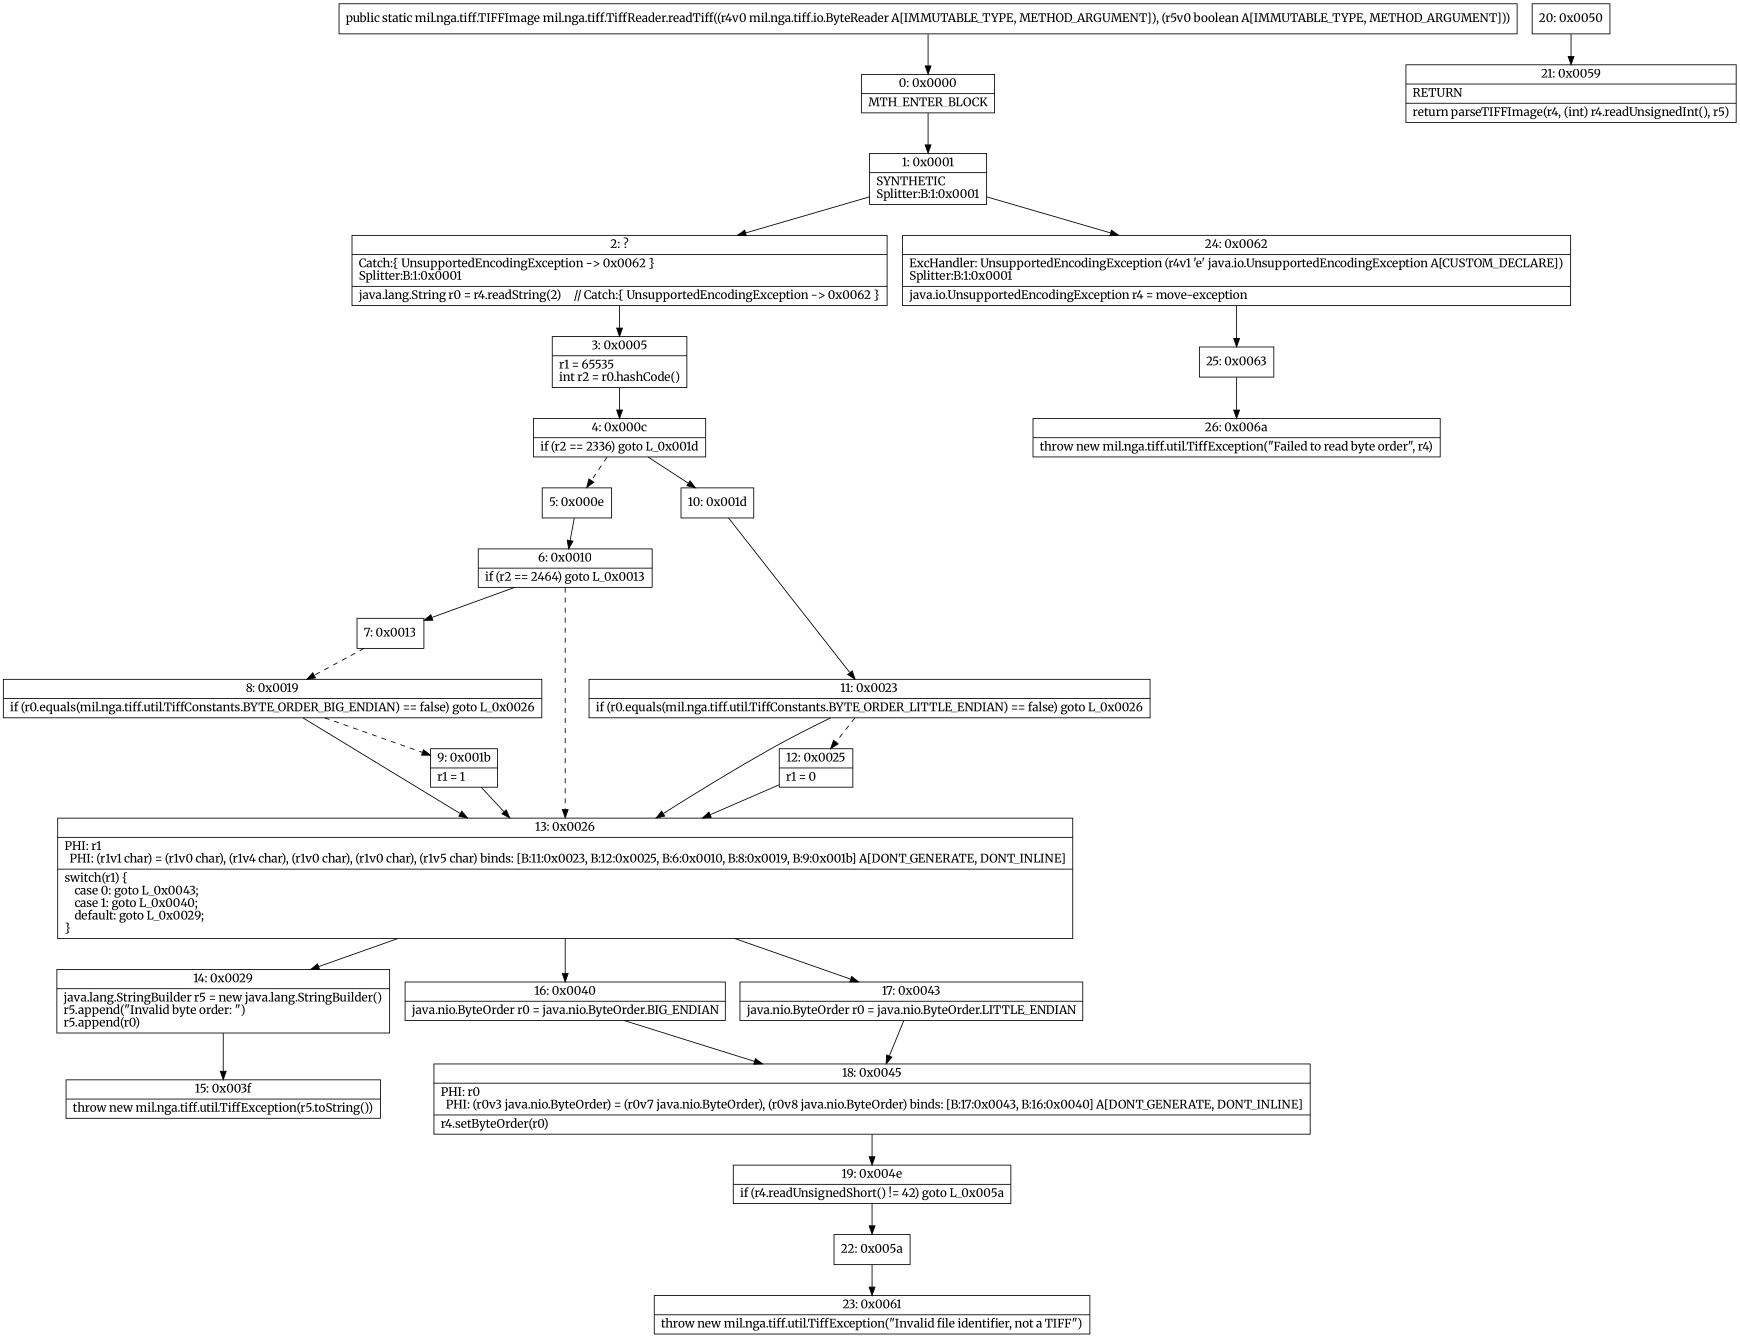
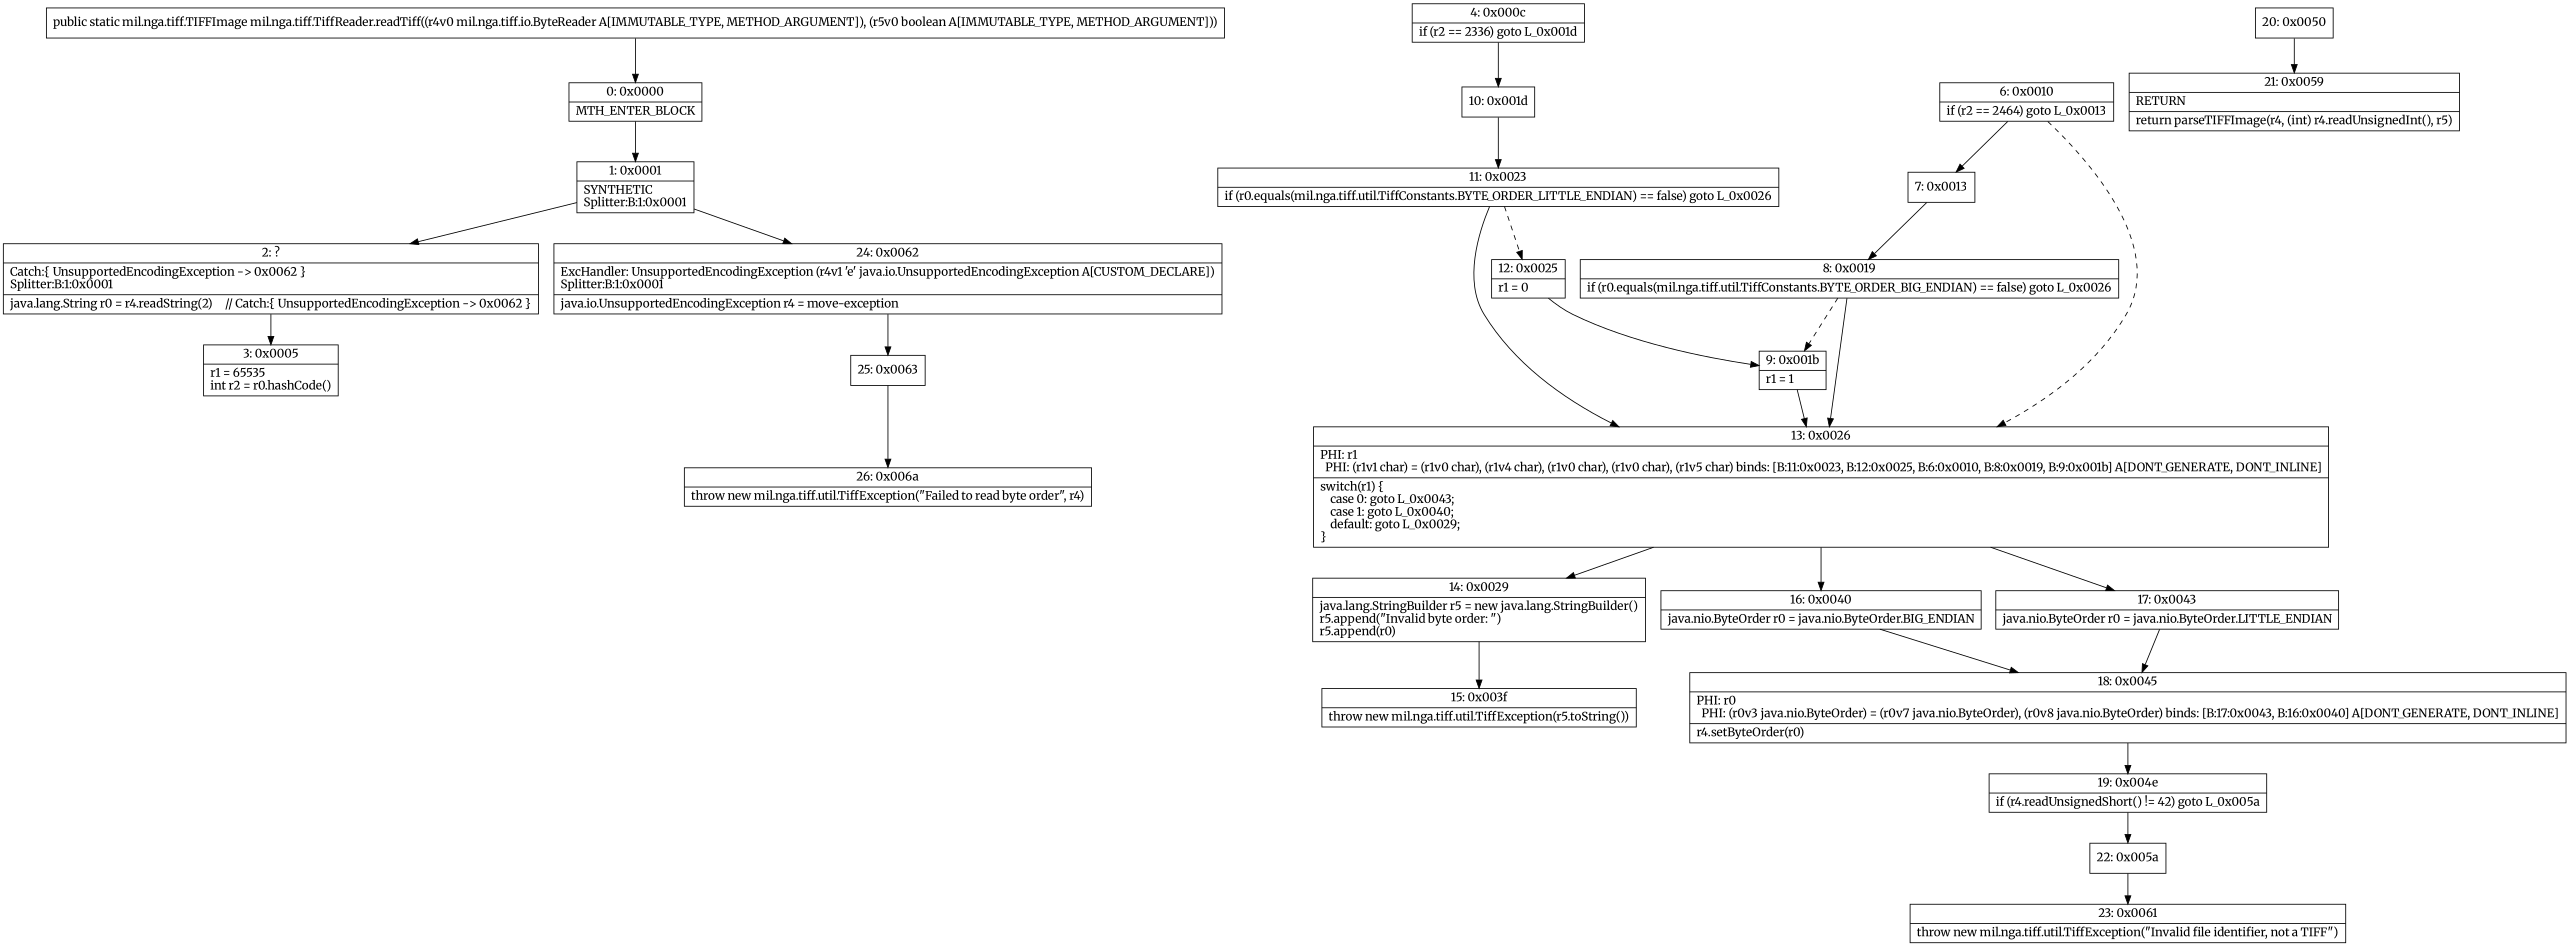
(620, 399) -> none
(577, 503) -> none
(339, 662) -> (1901, 228)
(745, 800) -> (1646, 342)
